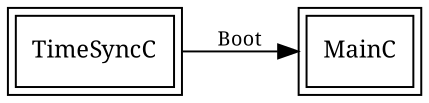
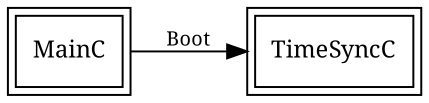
(230, 51) -> (179, 51)
